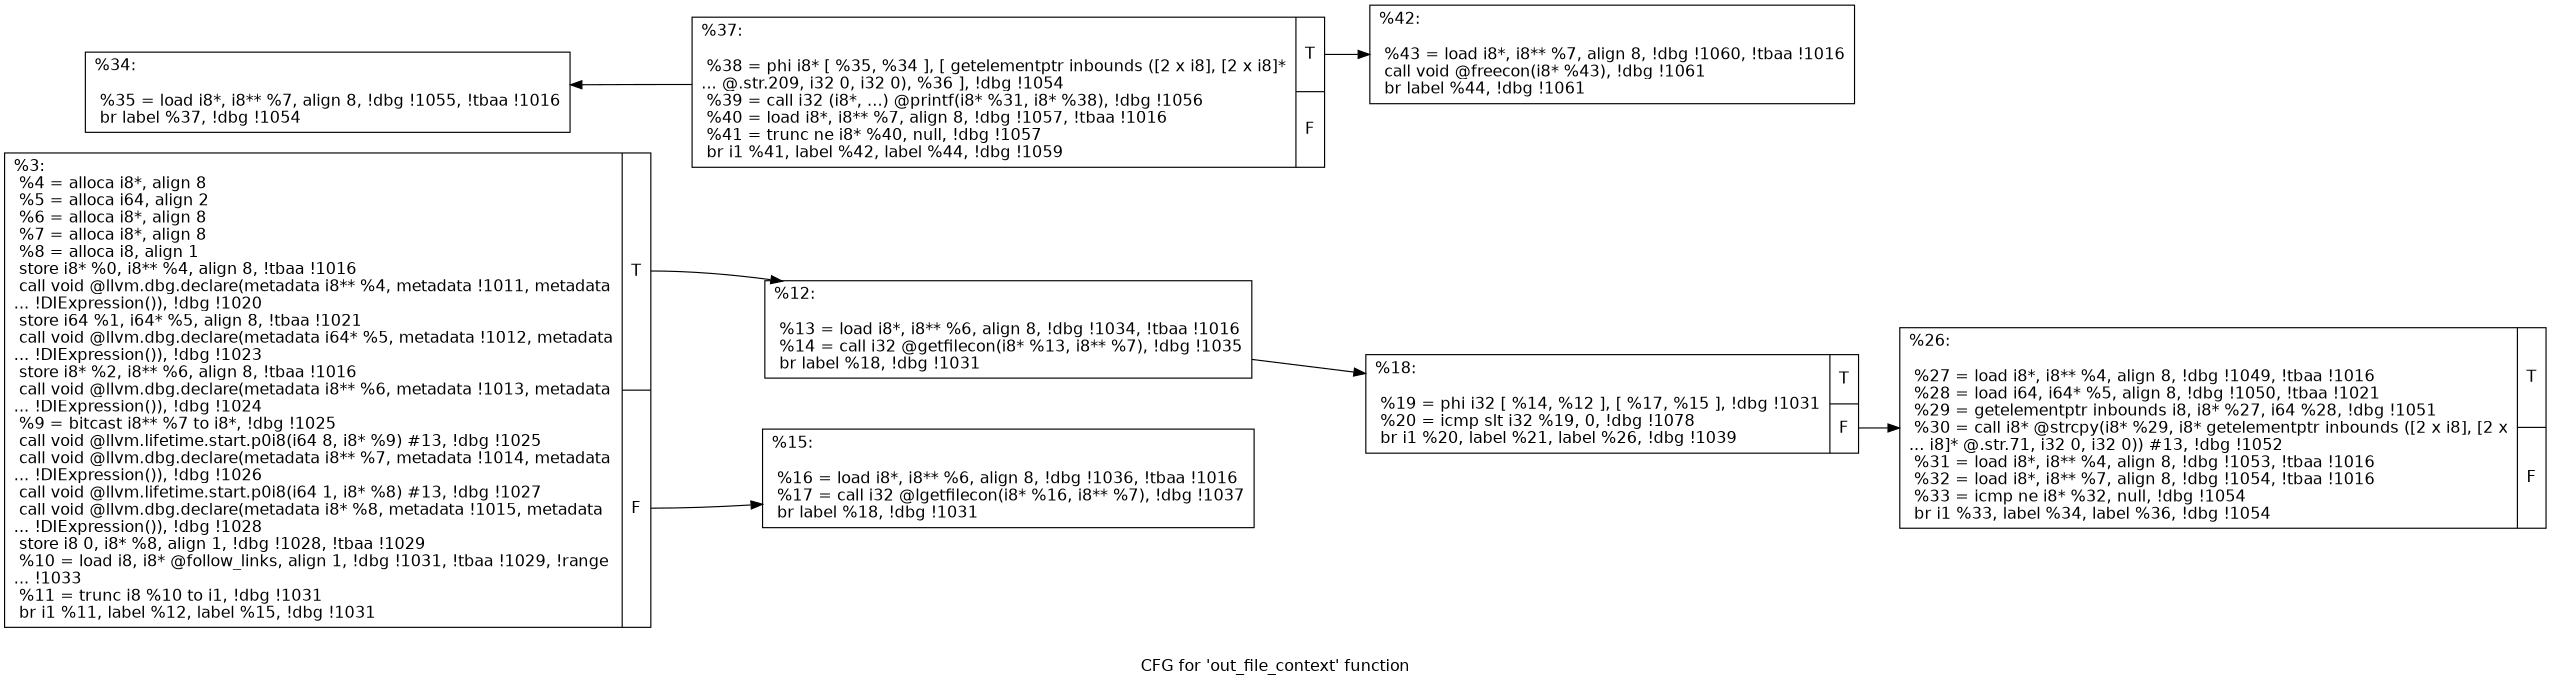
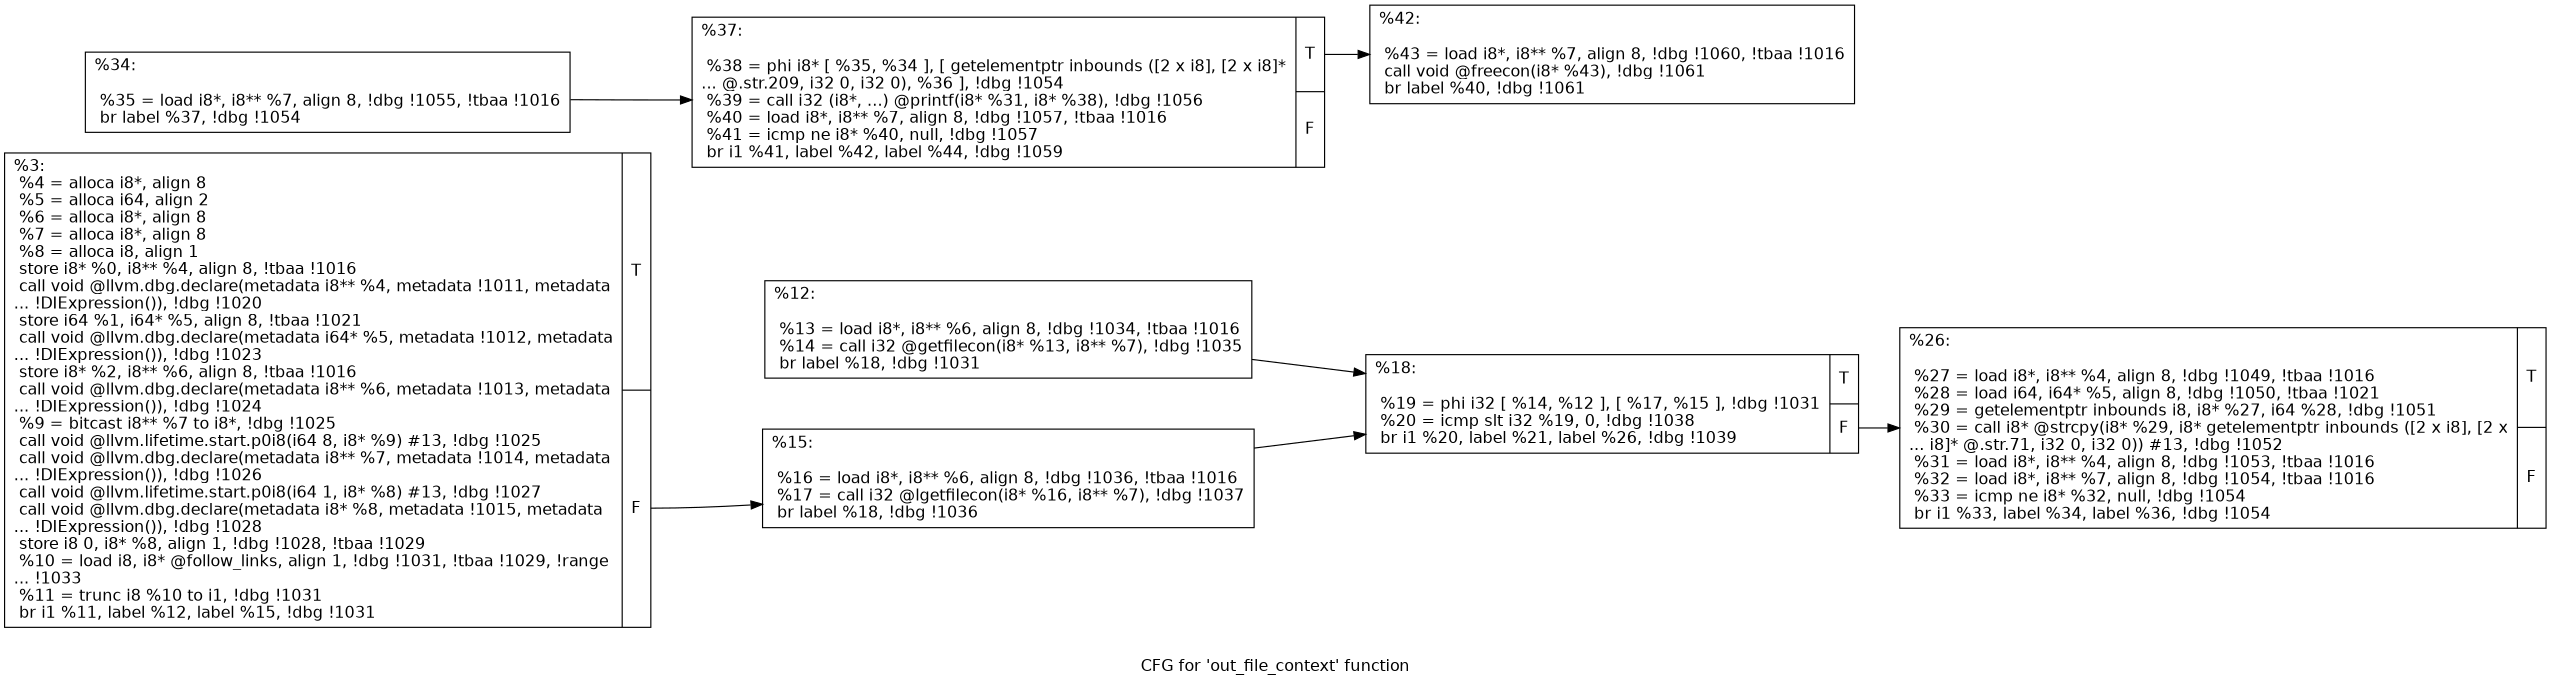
(637, 85) -> (625, 100)
(1483, 89) -> (1483, 89)
(872, 135) -> (870, 135)
(711, 273) -> none
(1535, 421) -> (1535, 421)
none -> (1304, 442)
(875, 513) -> (875, 513)
